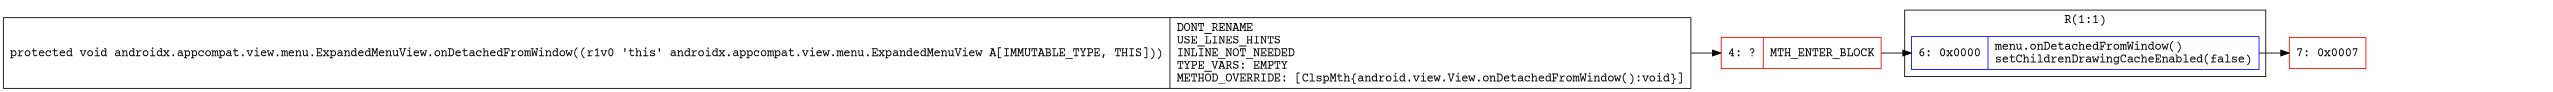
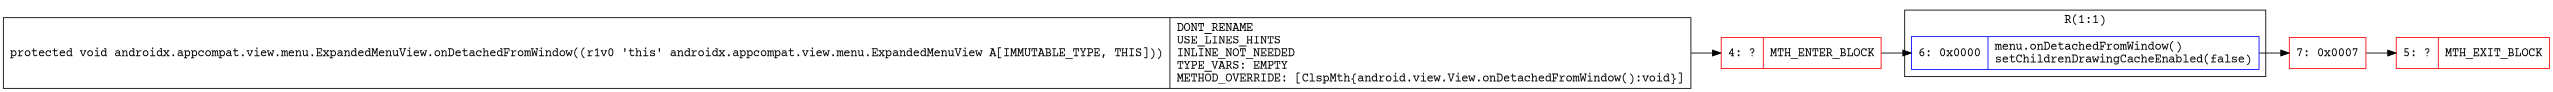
none -> (2473, 53)
